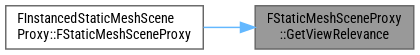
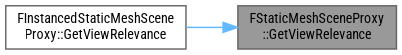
(105, 27) -> (96, 27)
